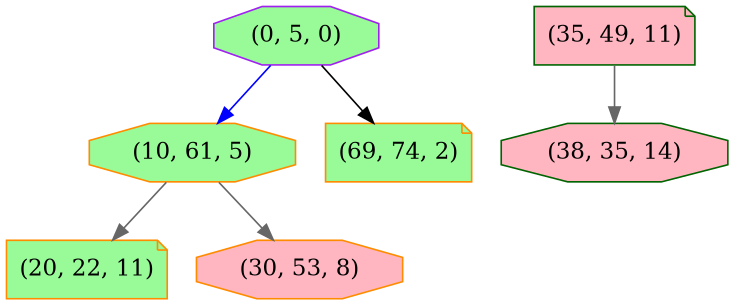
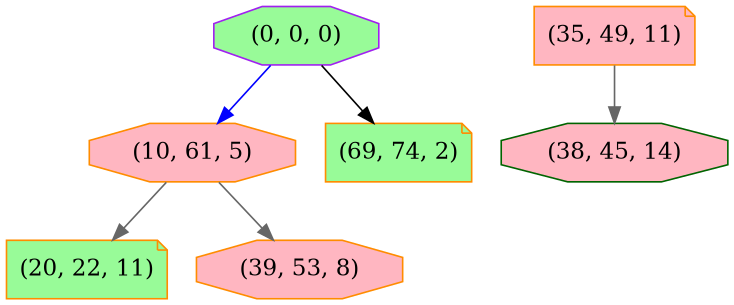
(296, 36) -> (296, 36)
(615, 36) -> (615, 36)
(192, 153) -> (192, 153)
(615, 153) -> (615, 153)
(300, 270) -> (300, 270)
